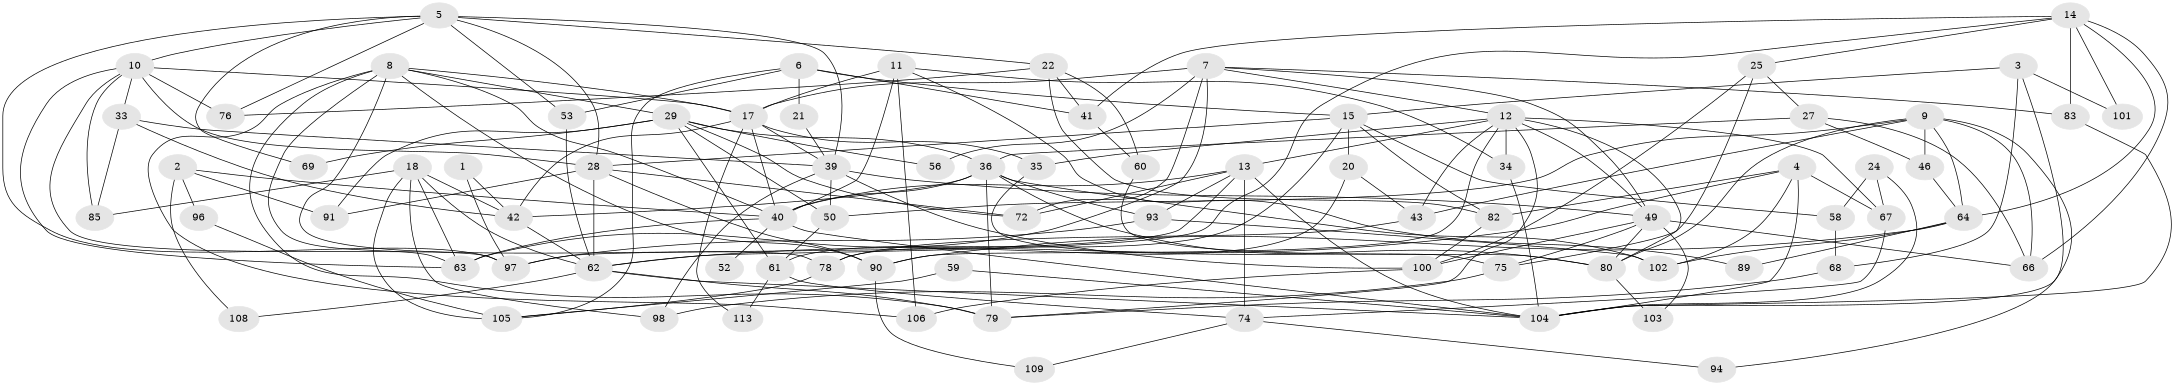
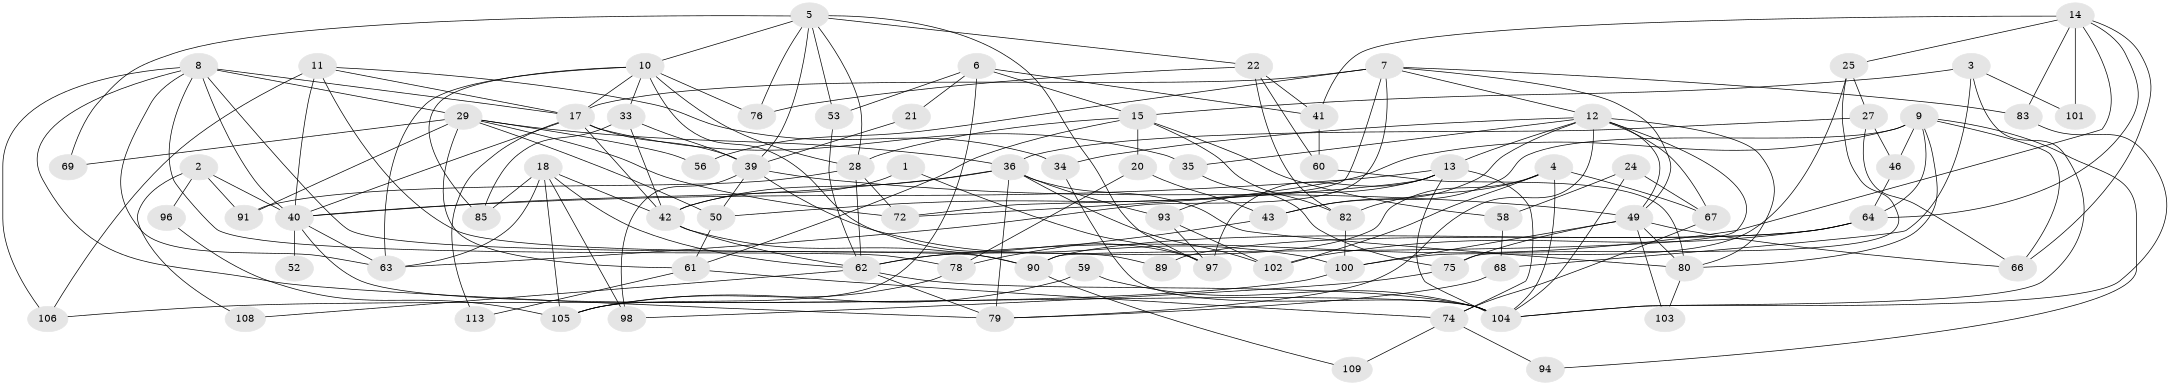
(740, 226) -> (788, 247)
